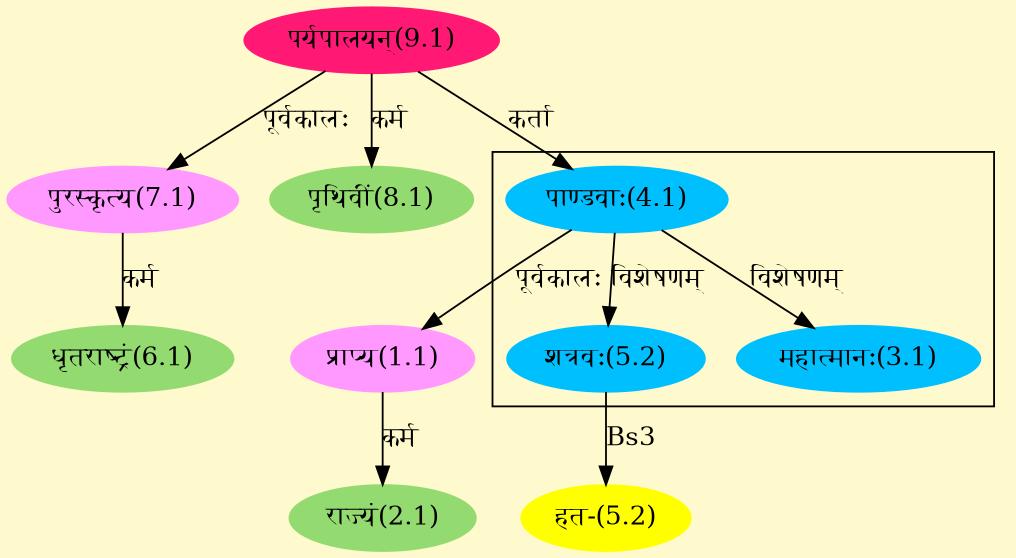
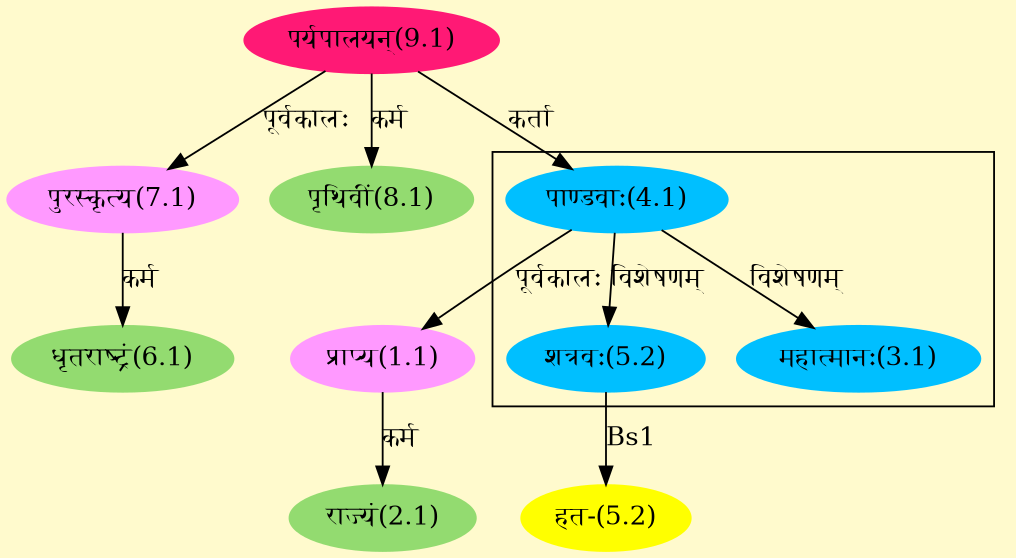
(632, 438) -> (632, 438)
